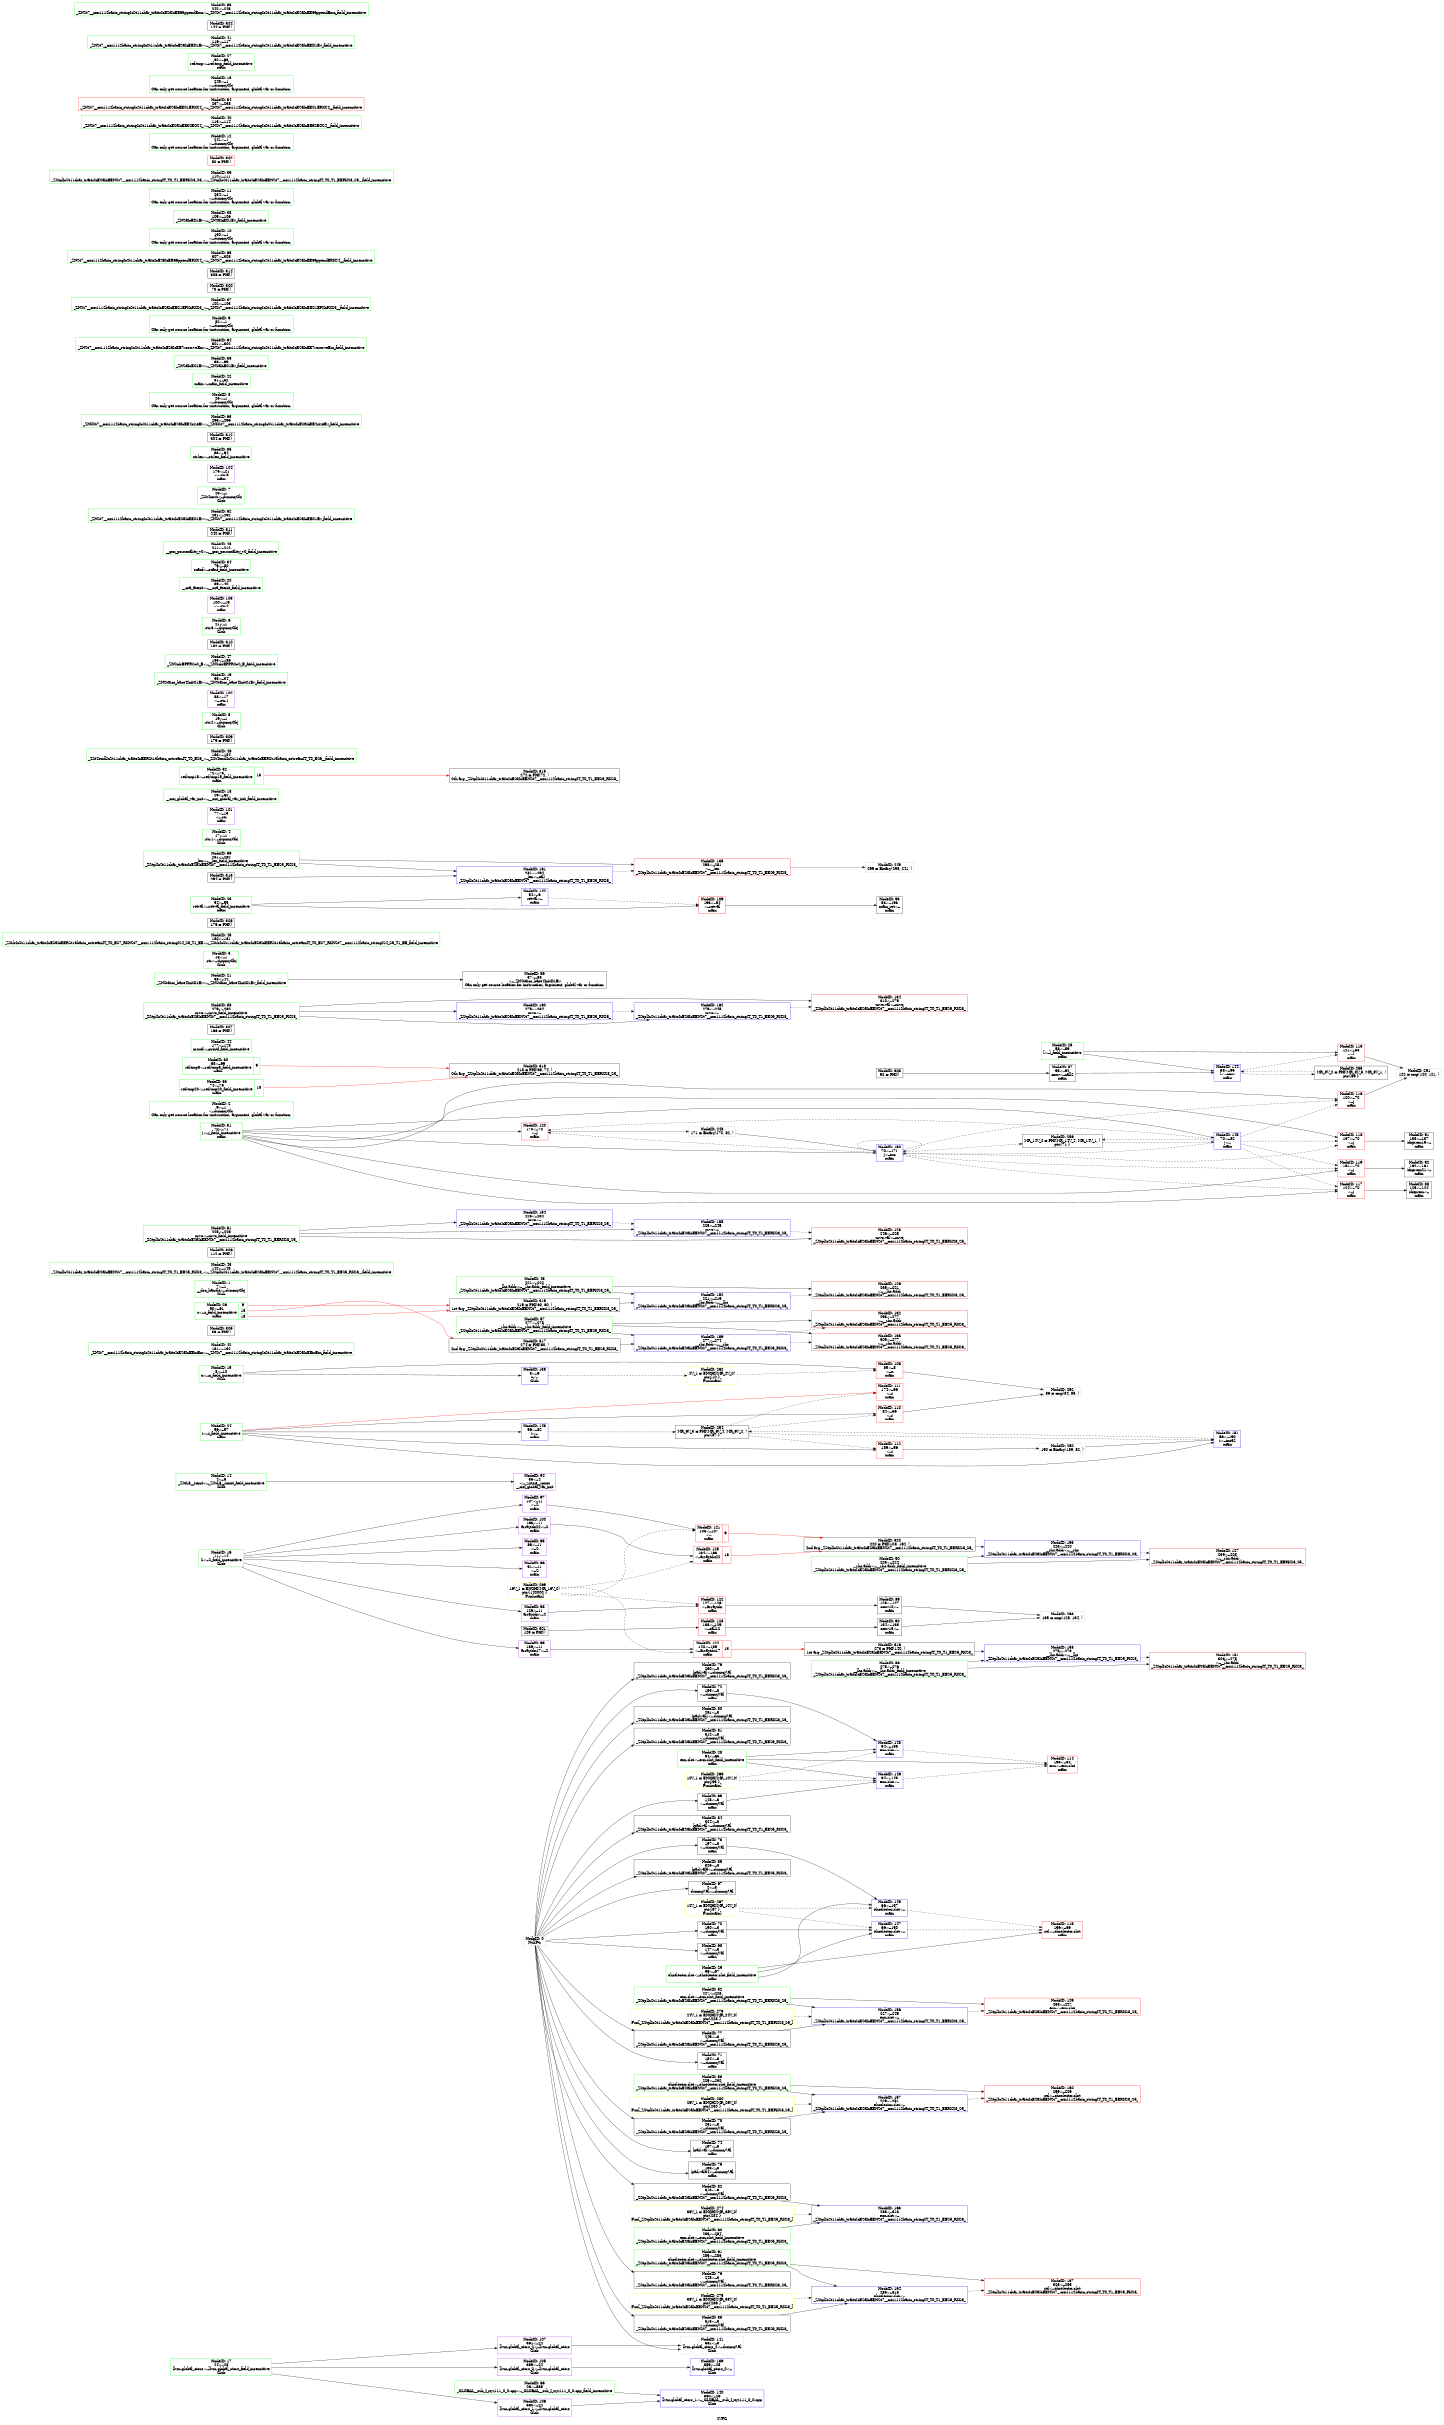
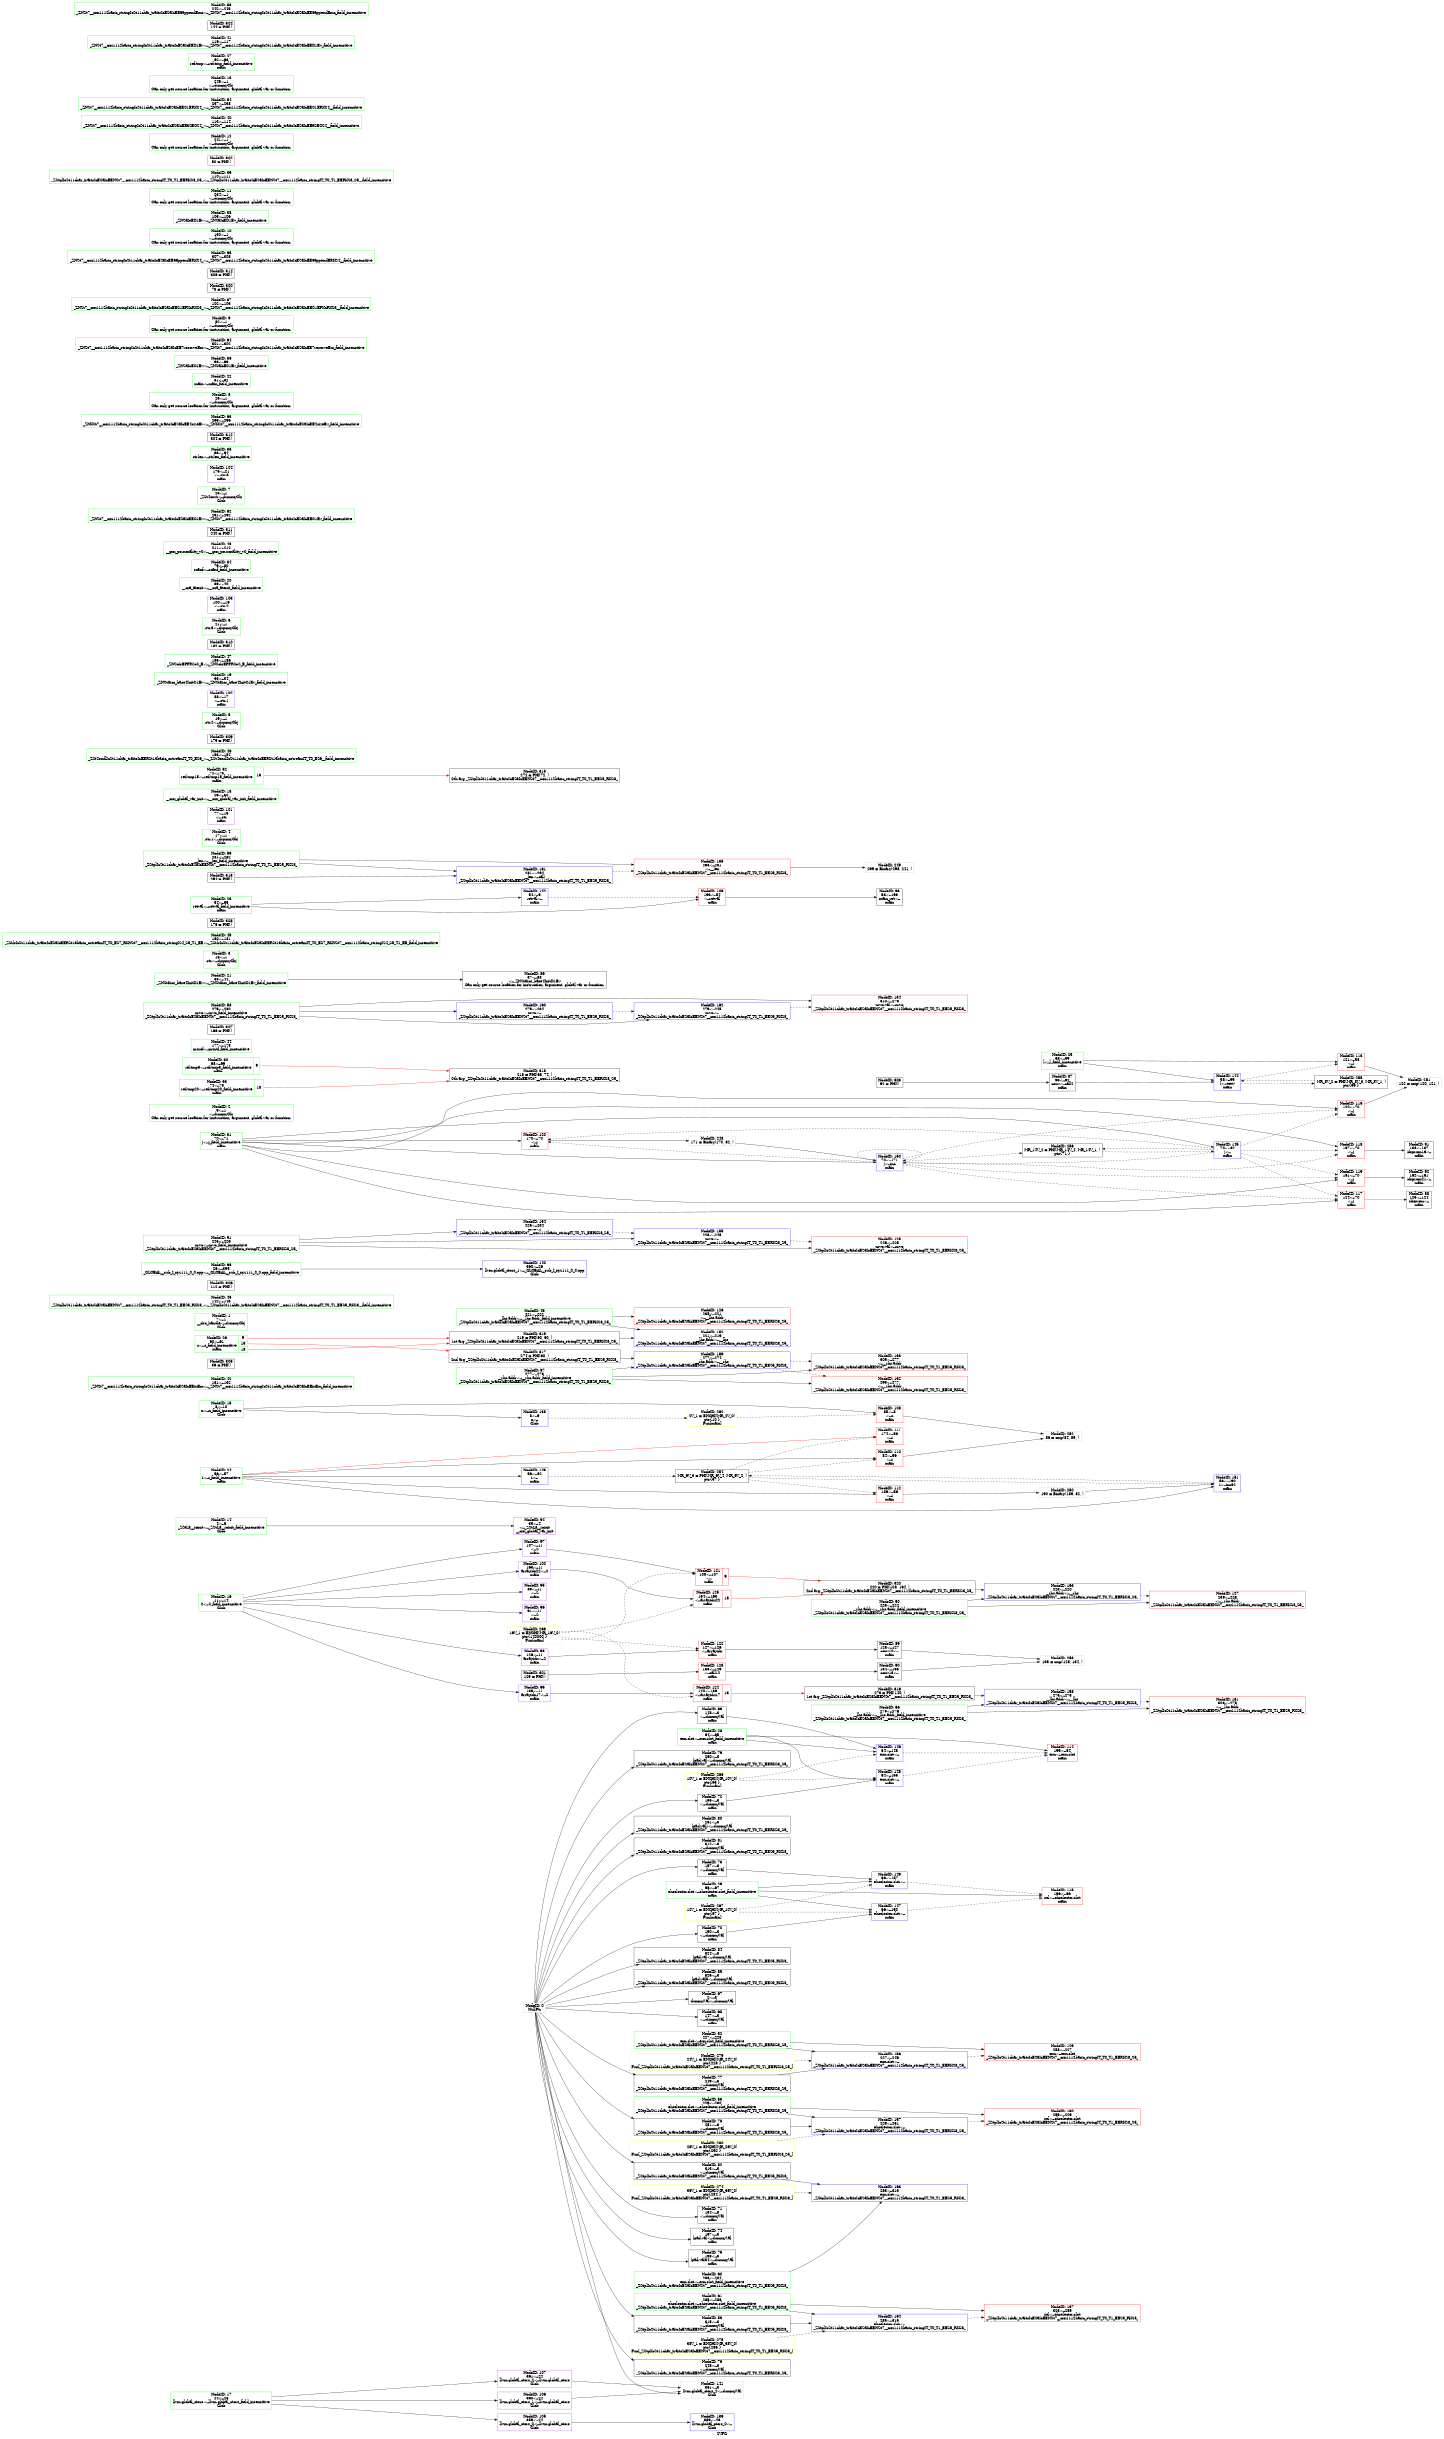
(221, 104) -> (221, 104)
(800, 1295) -> none
(615, 2403) -> (625, 2395)
